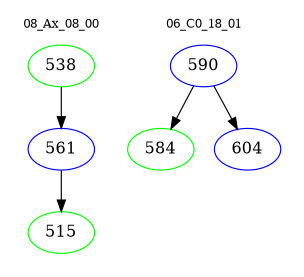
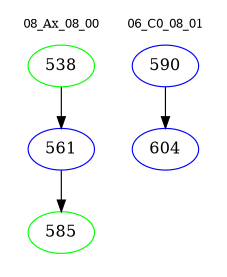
(204, 25) -> (165, 25)
(161, 149) -> none
(61, 233) -> (61, 233)
